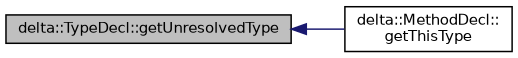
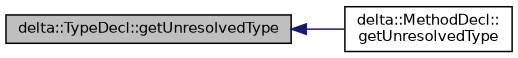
(429, 29) -> (429, 29)
